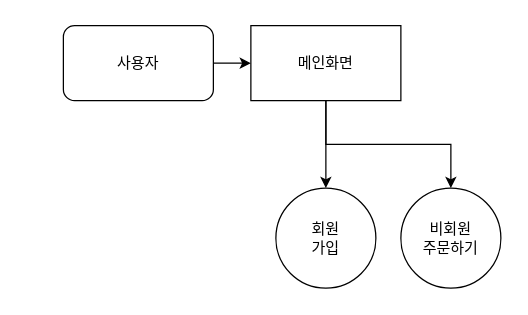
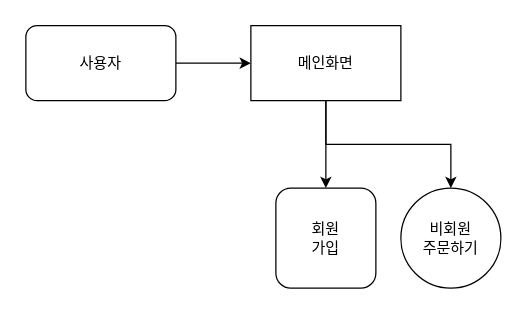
(138, 63) -> (101, 63)
(326, 238) -> (326, 238)
